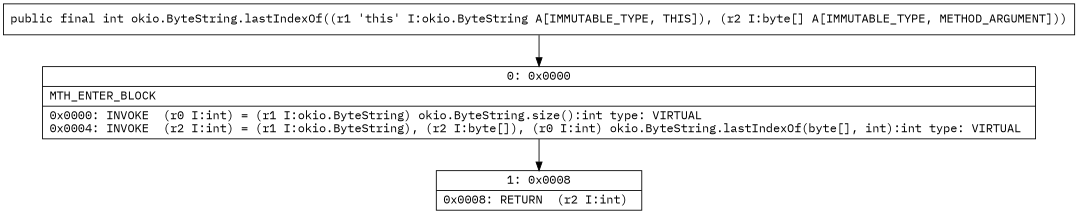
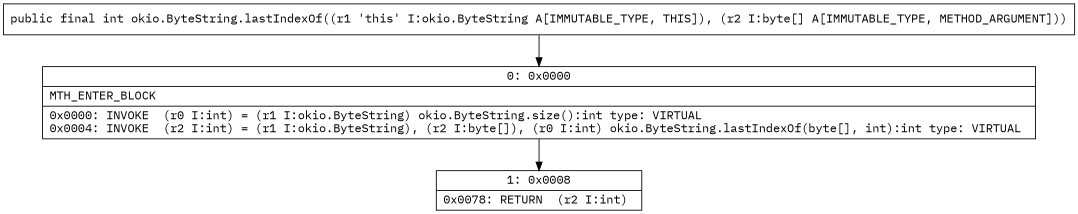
(539, 200) -> (539, 200)
